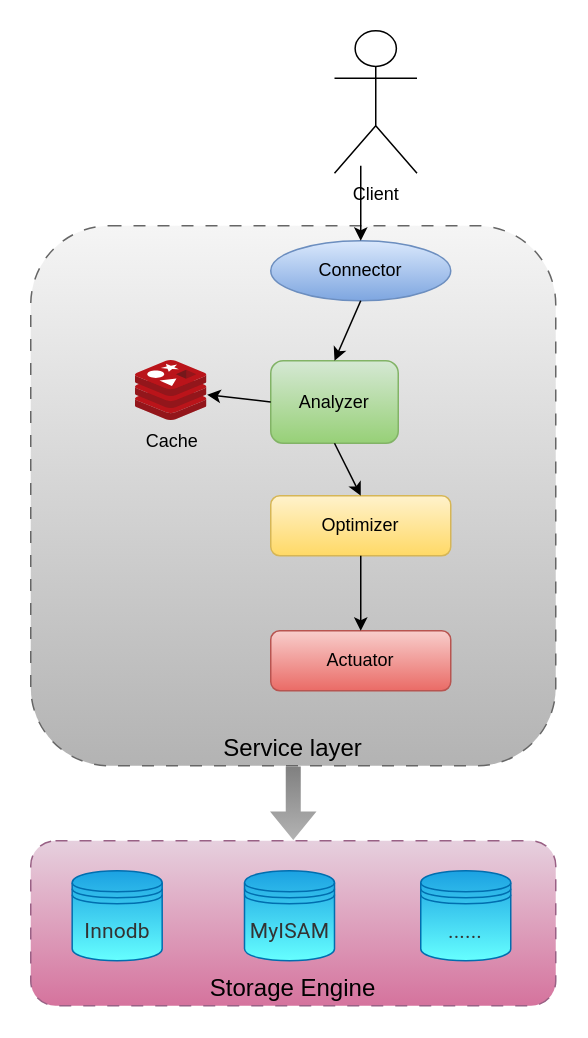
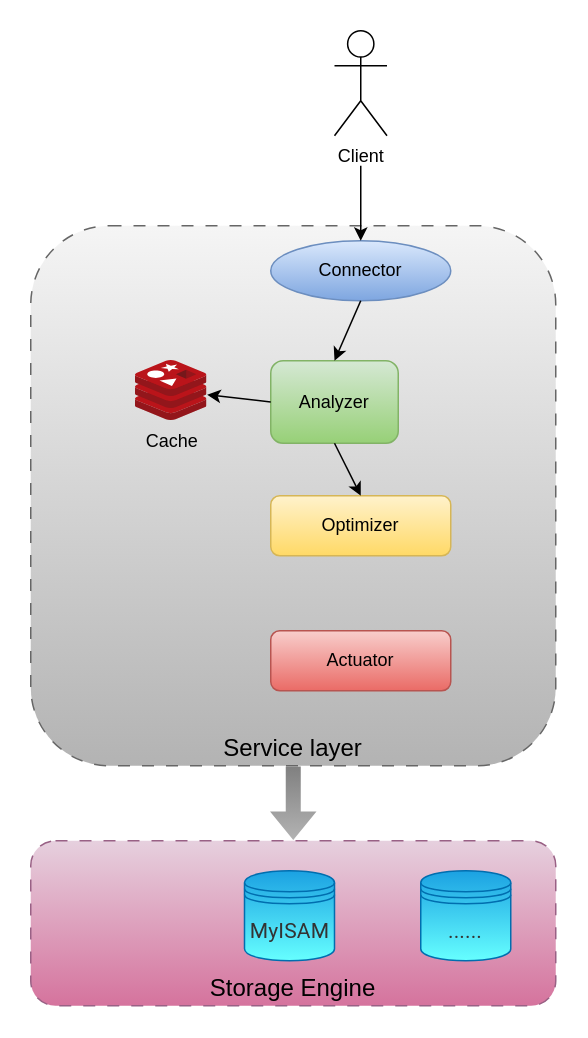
(376, 102) -> (361, 83)
(361, 588) -> none
(117, 916) -> none
